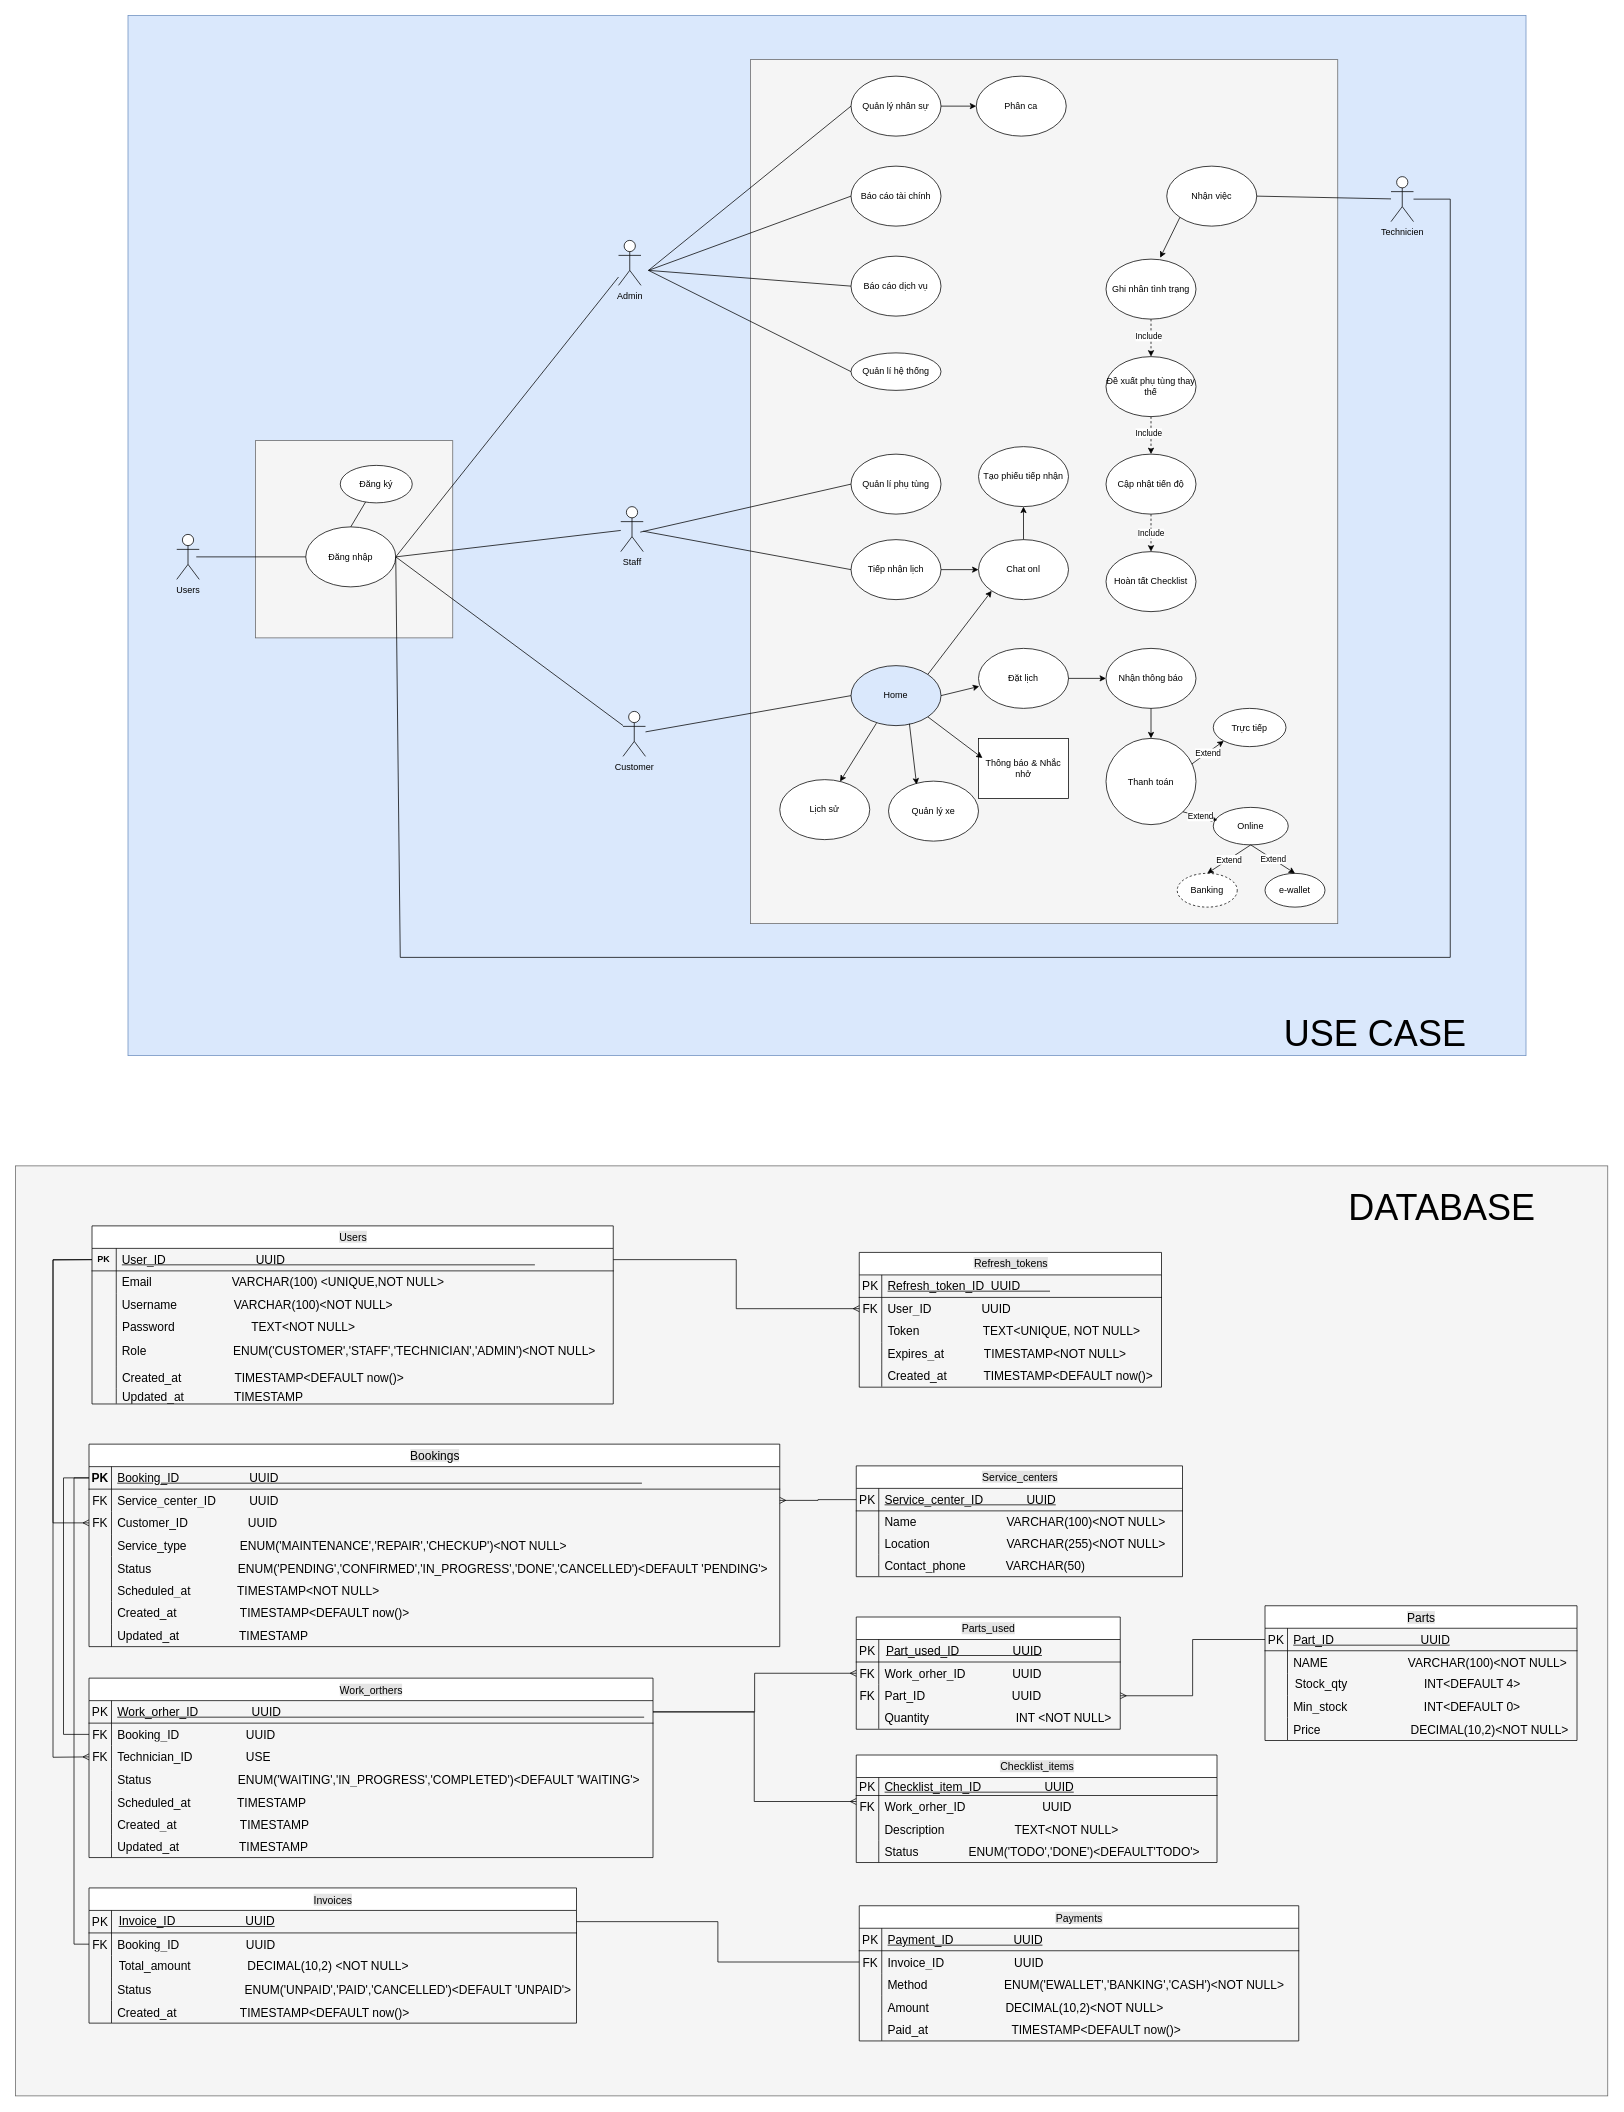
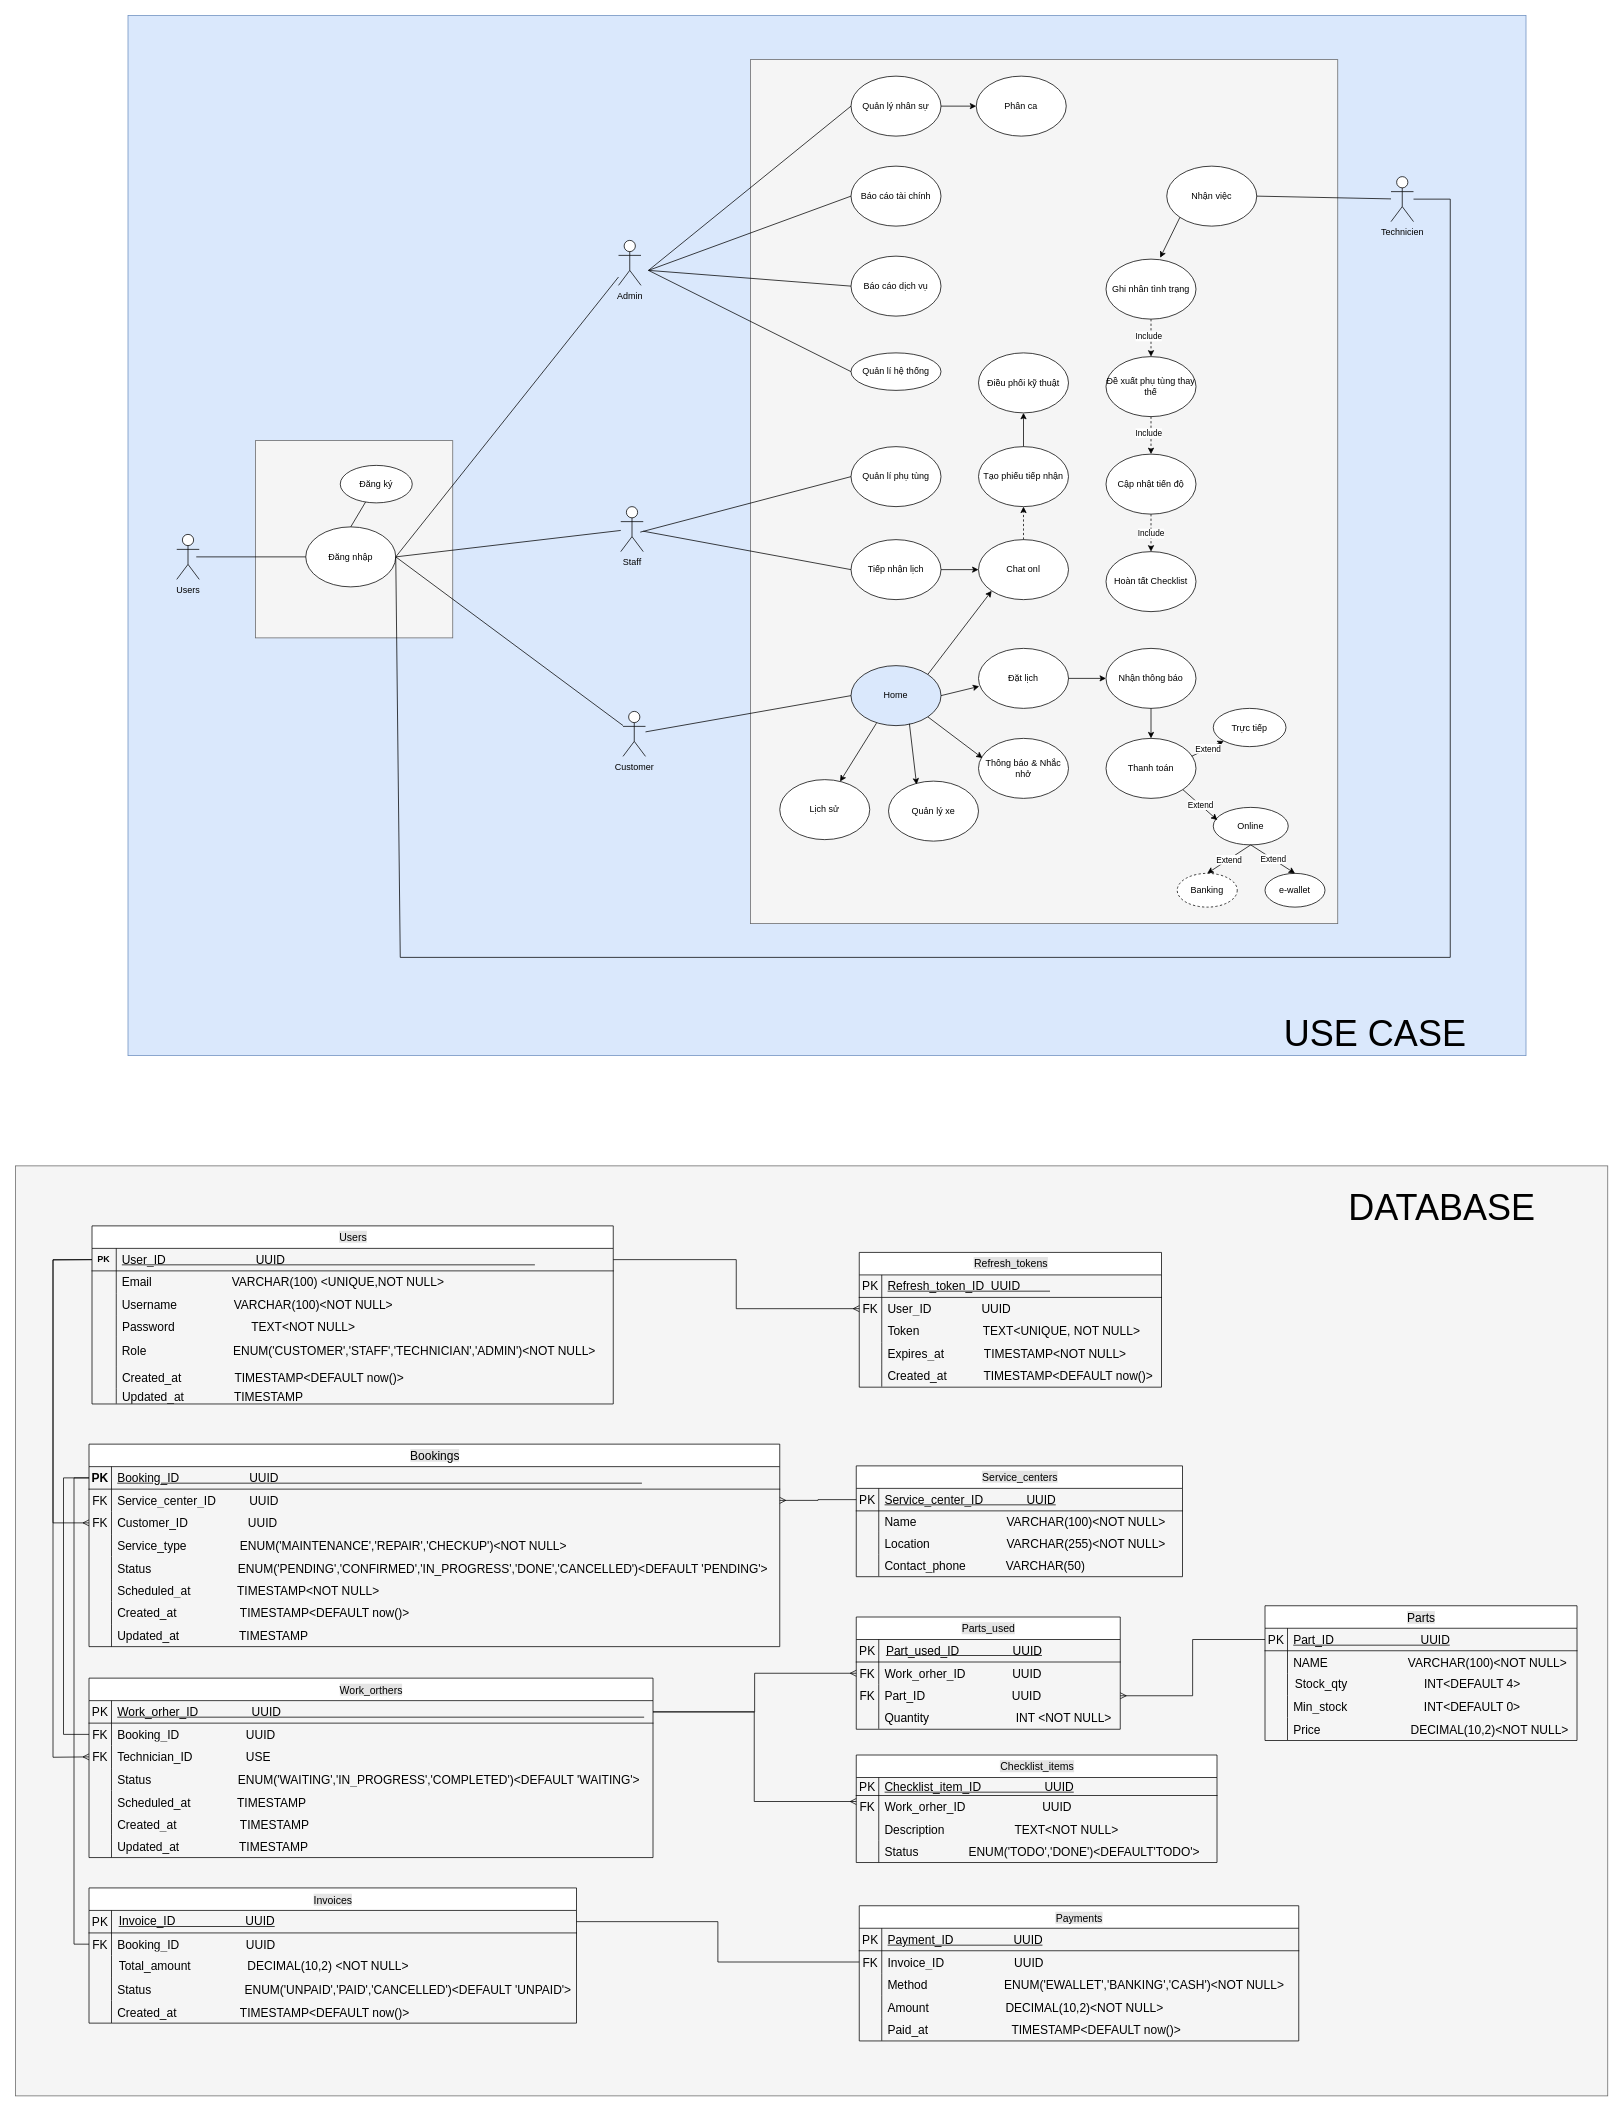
none -> (1023, 383)
none -> (1023, 432)
(896, 484) -> (896, 477)
(1023, 525) -> (1023, 525)
(1023, 768) -> (1023, 768)
(1151, 782) -> (1151, 768)
